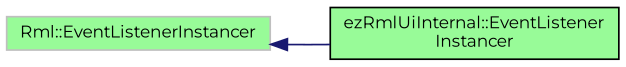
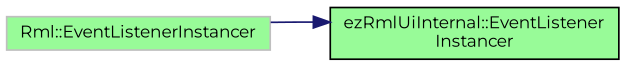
(309, 45) -> (292, 22)
